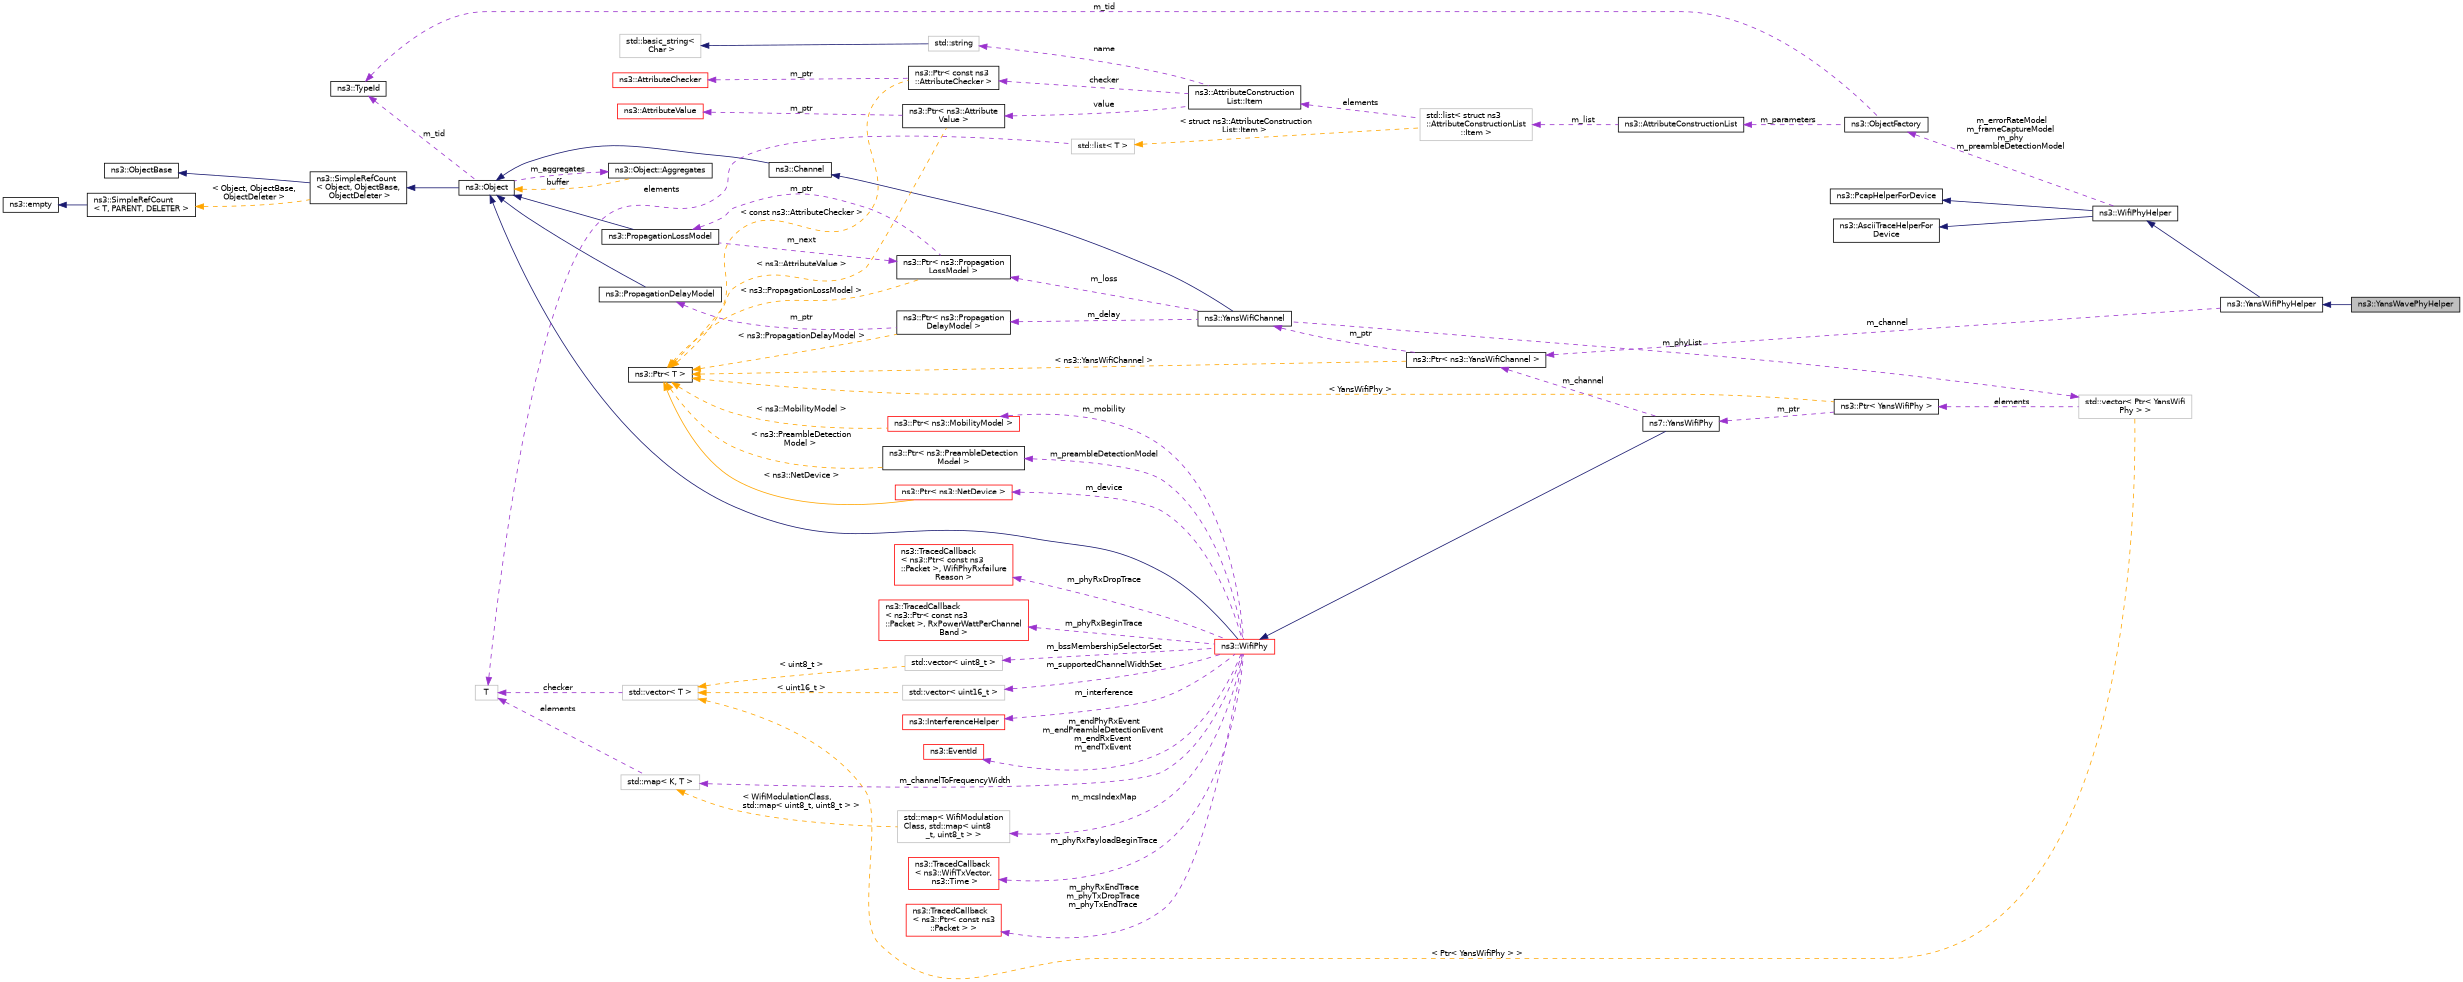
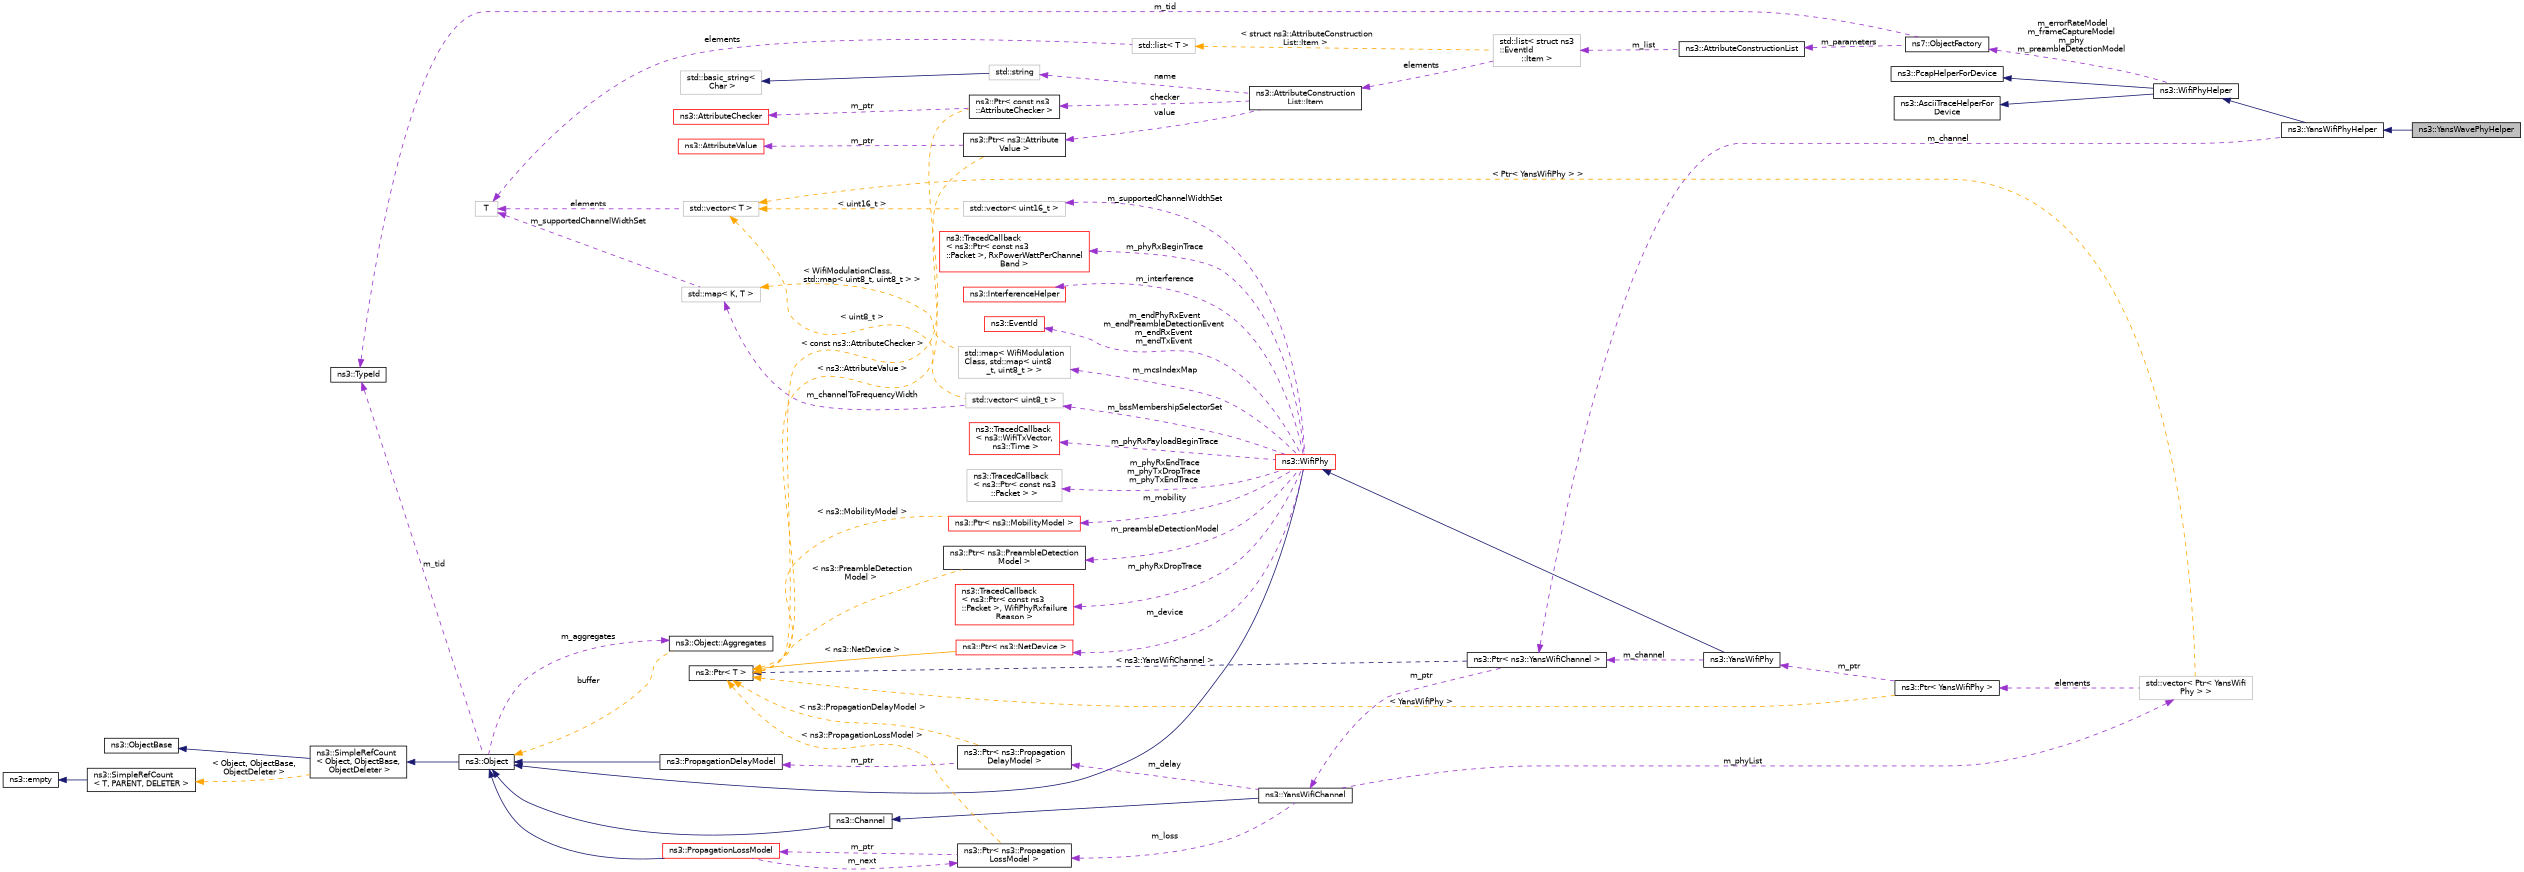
(1476, 125) -> (1537, 51)
(1886, 125) -> (1947, 44)
(660, 237) -> (721, 851)
(1053, 368) -> (1114, 667)
(1681, 424) -> (1742, 660)
(557, 688) -> (587, 205)
(557, 709) -> (587, 222)
(1008, 786) -> (823, 407)
(954, 920) -> (1014, 485)
